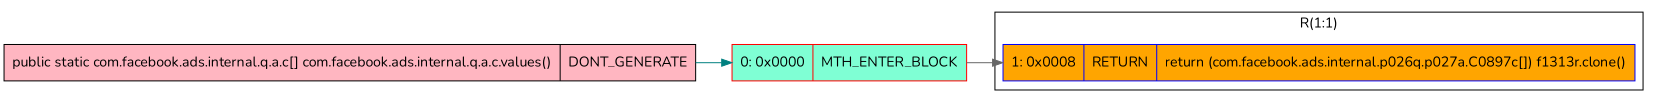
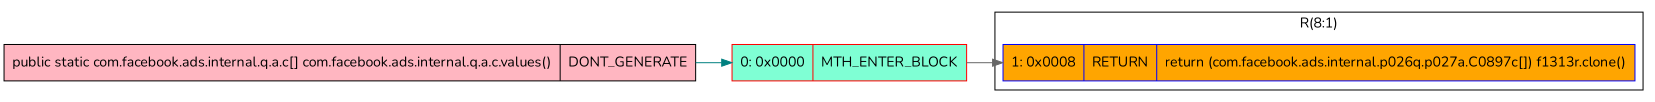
(1319, 24) -> (1319, 24)
